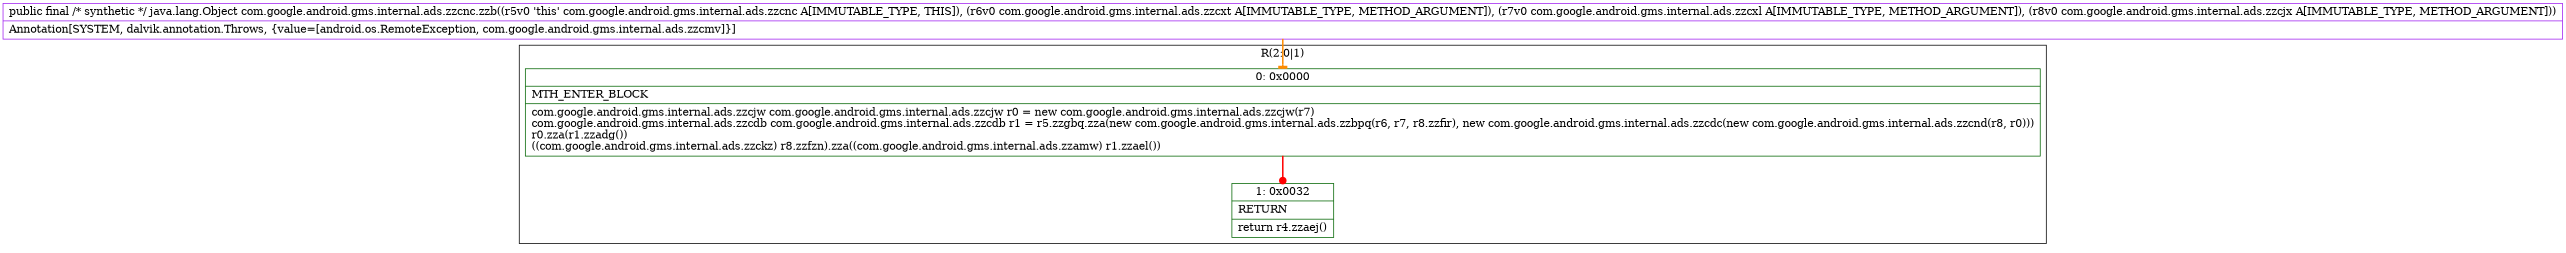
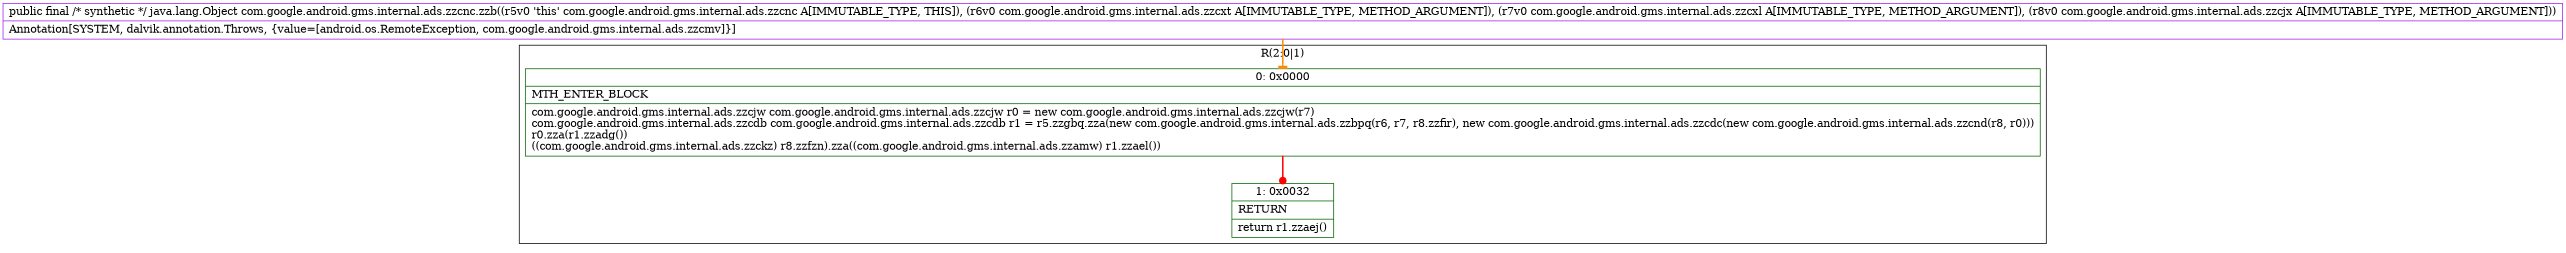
(1283, 228) -> (1283, 228)
